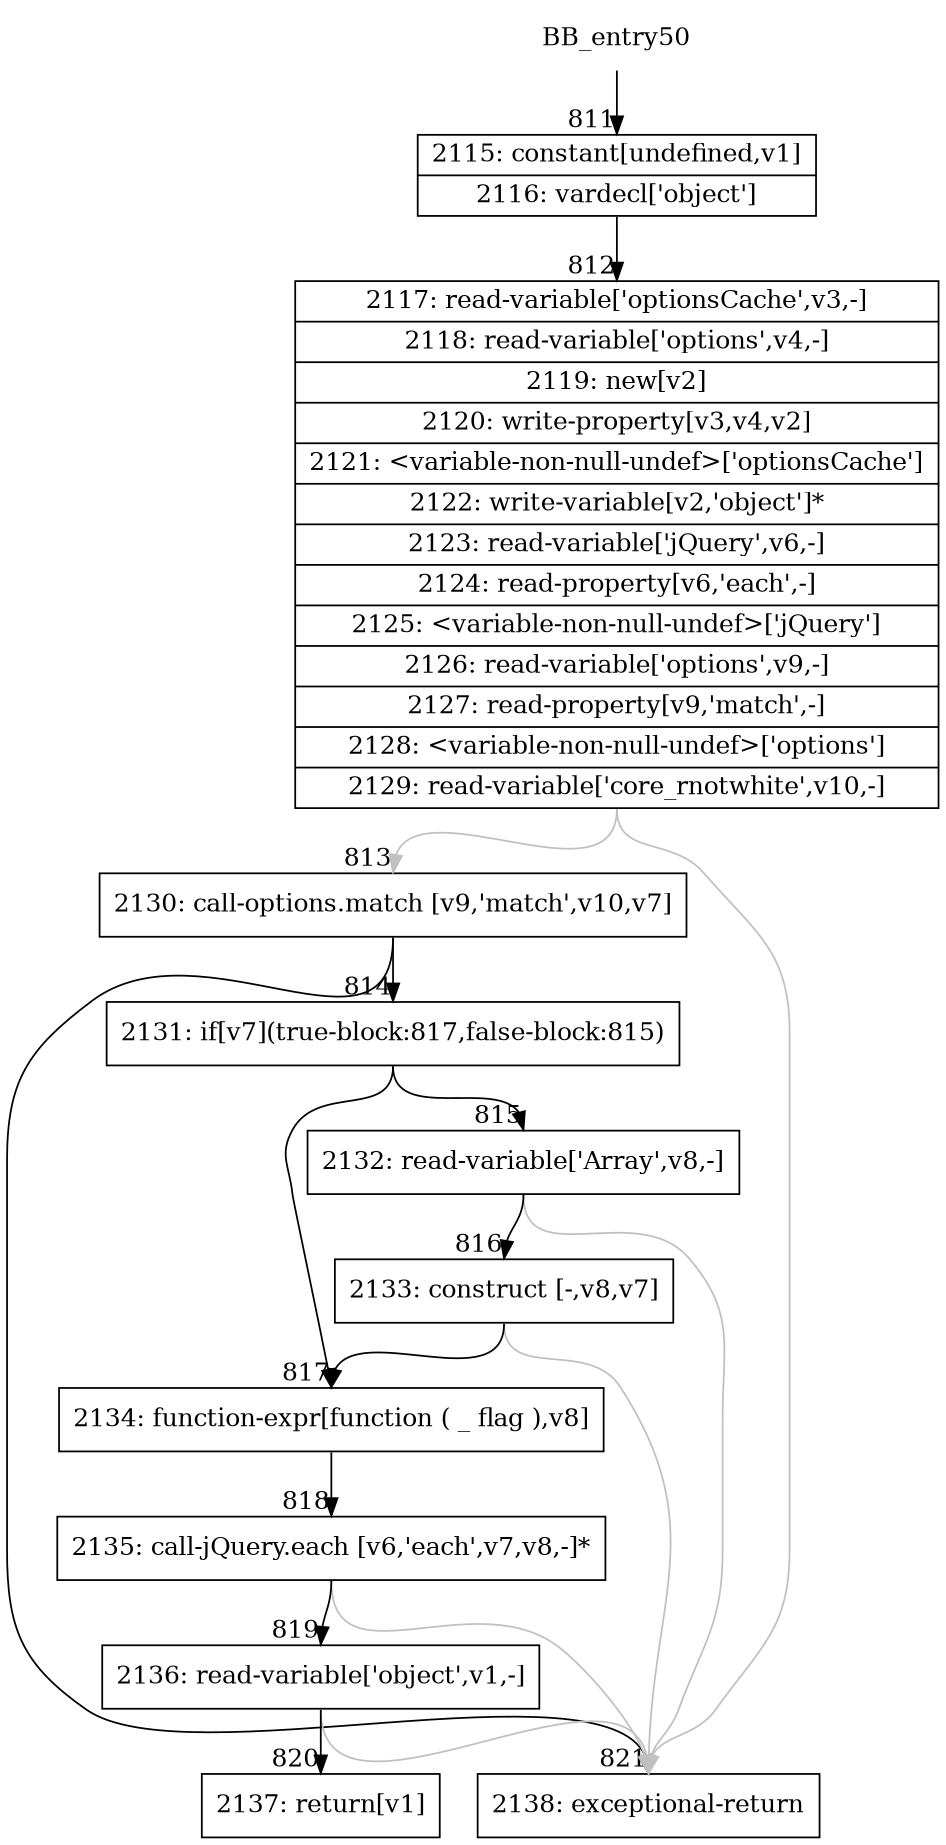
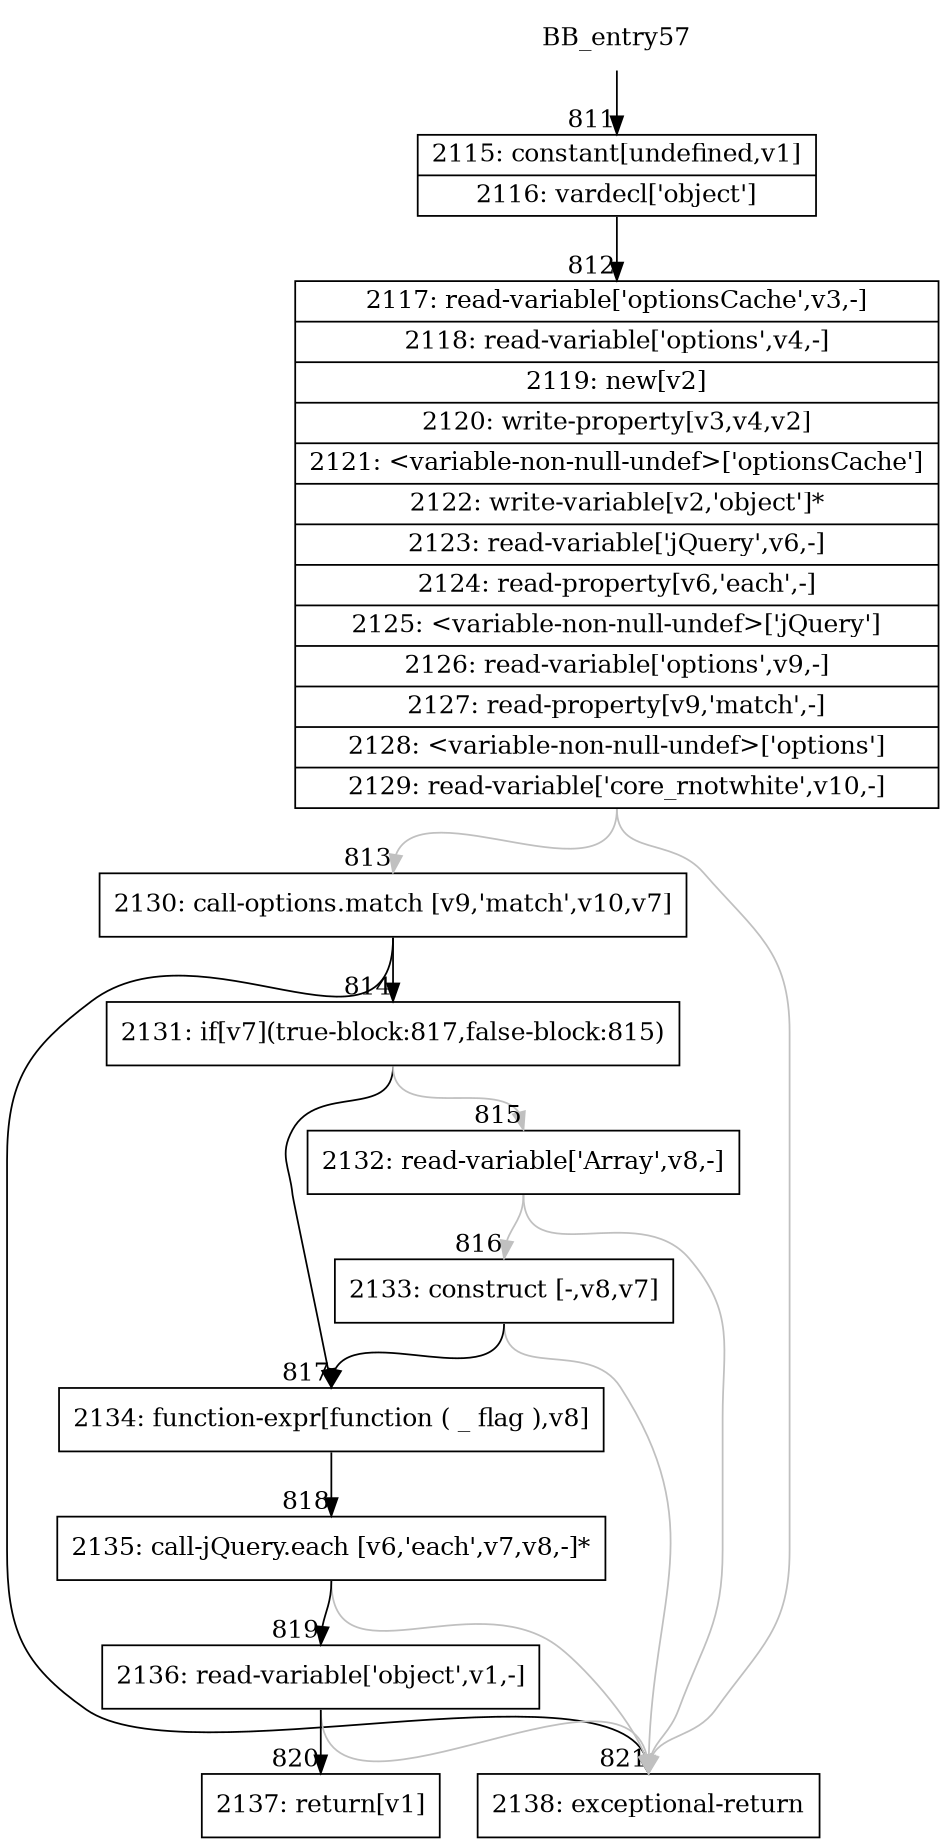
(617, 39) -> (617, 39)
(449, 1098) -> (449, 1098)
(517, 1220) -> (517, 1220)
